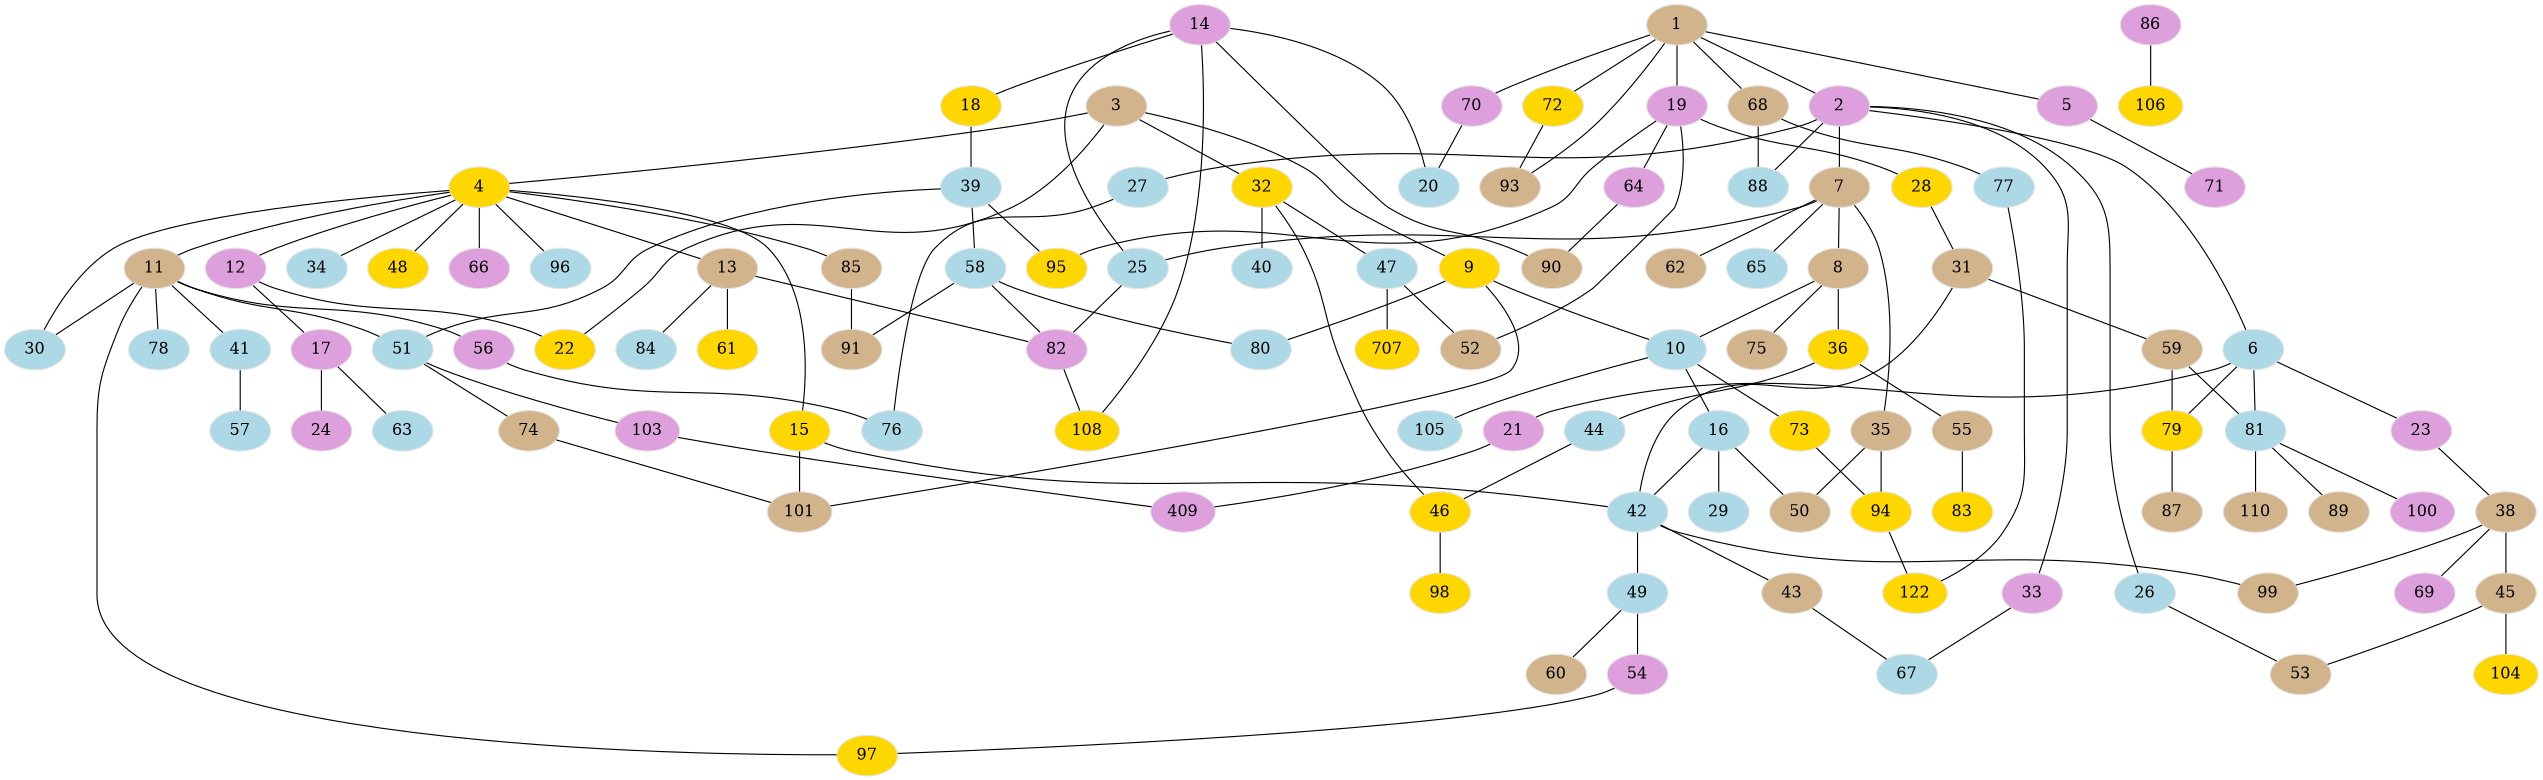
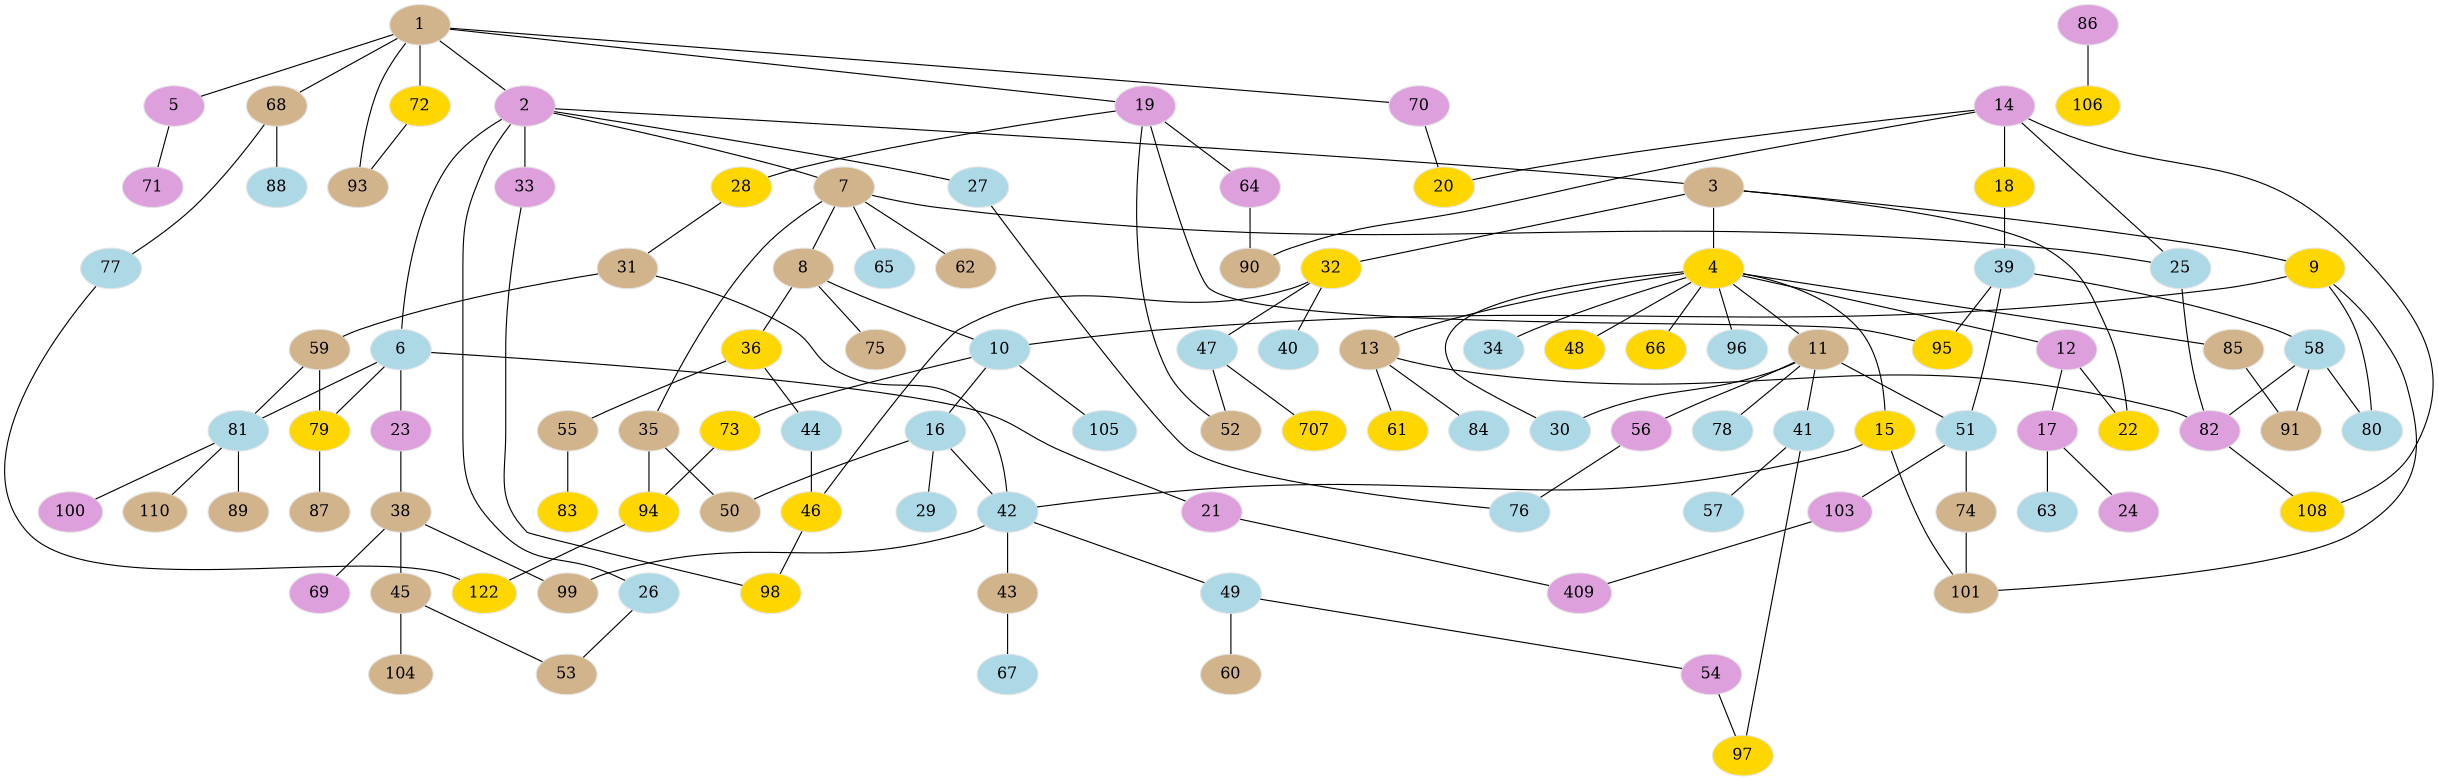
(1805, 141) -> (1120, 142)
(1429, 187) -> (1444, 187)
(479, 268) -> (1656, 350)
(1970, 634) -> (504, 484)
(2506, 674) -> (401, 674)
(287, 711) -> (1773, 593)
